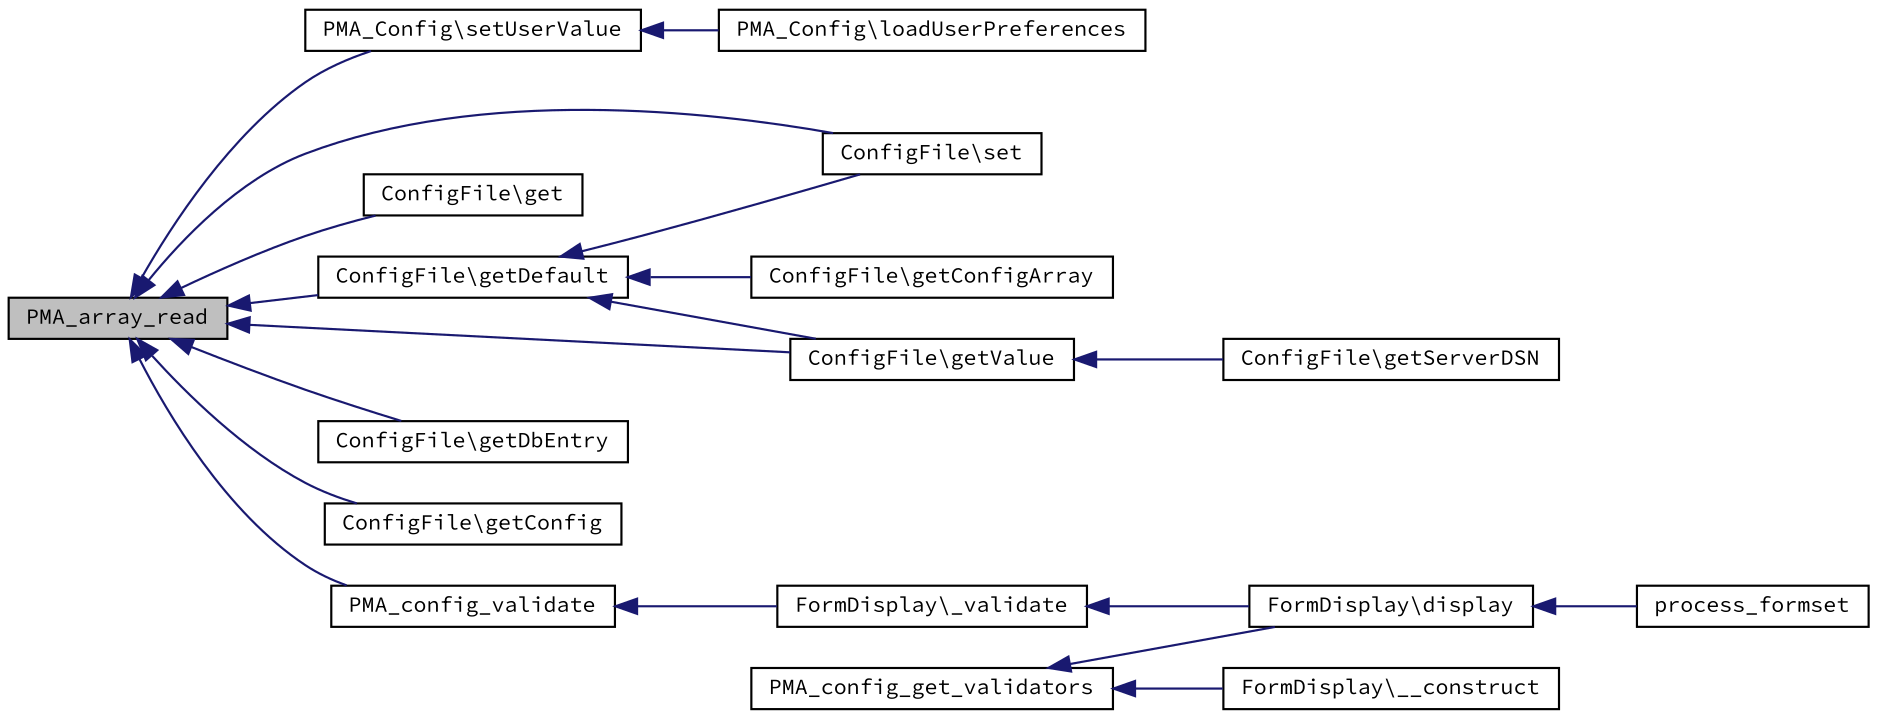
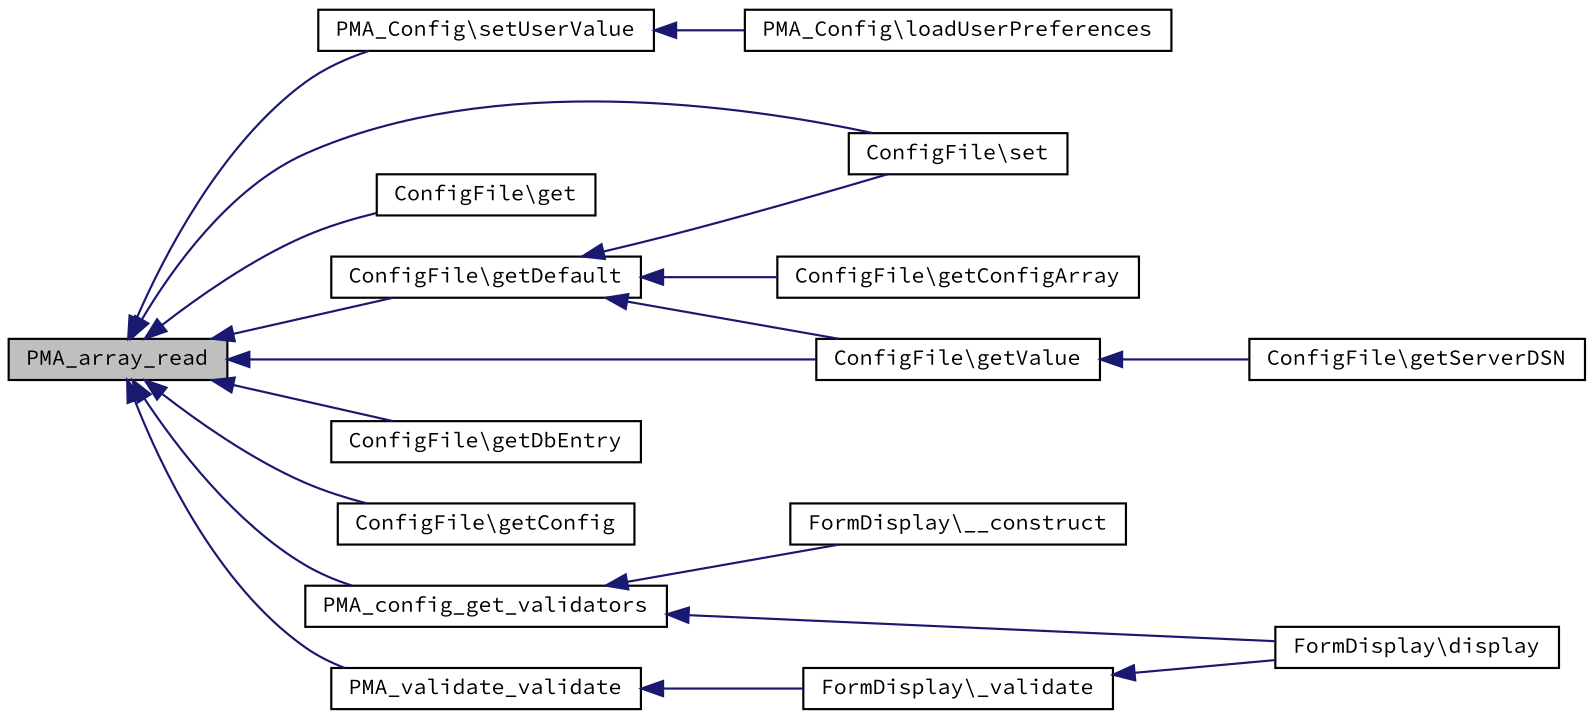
none -> (234, 509)
(473, 606) -> (486, 689)
(1753, 606) -> none
